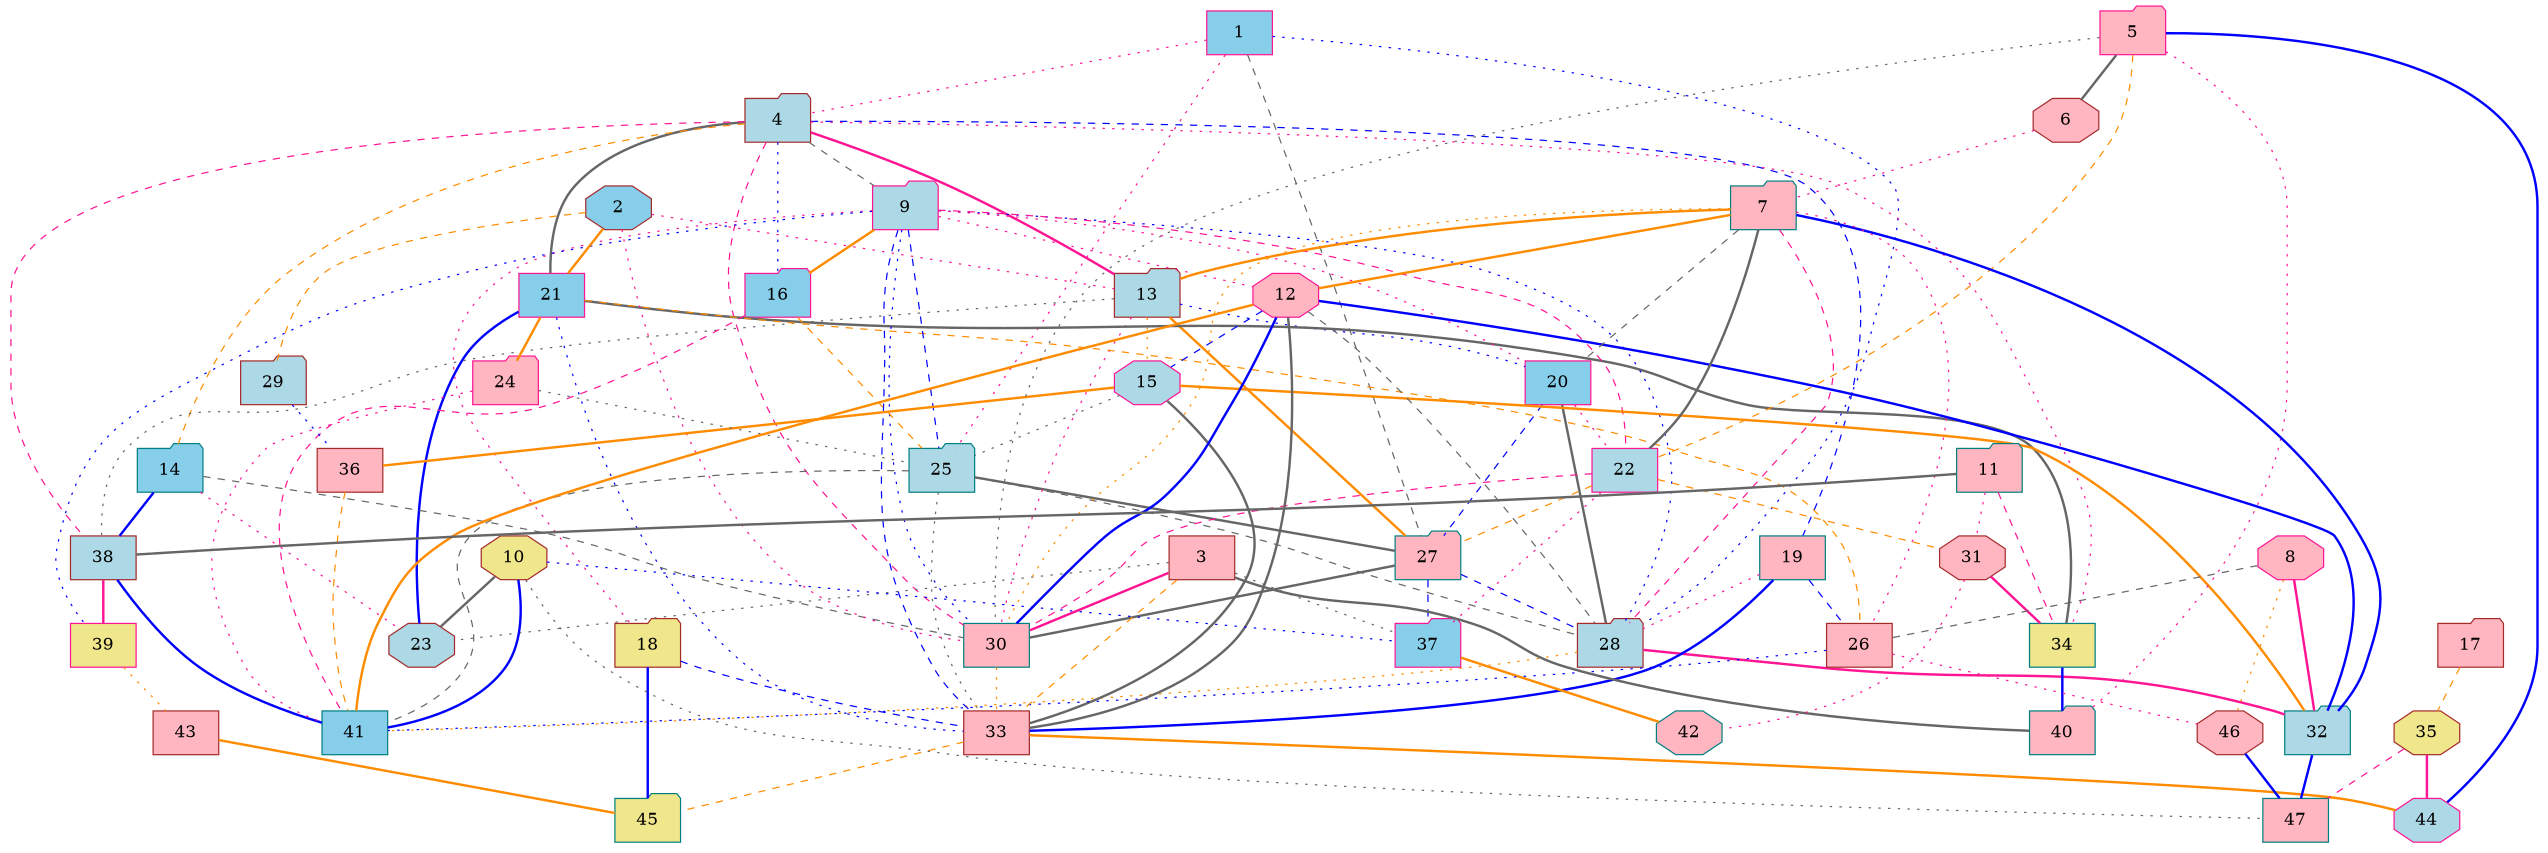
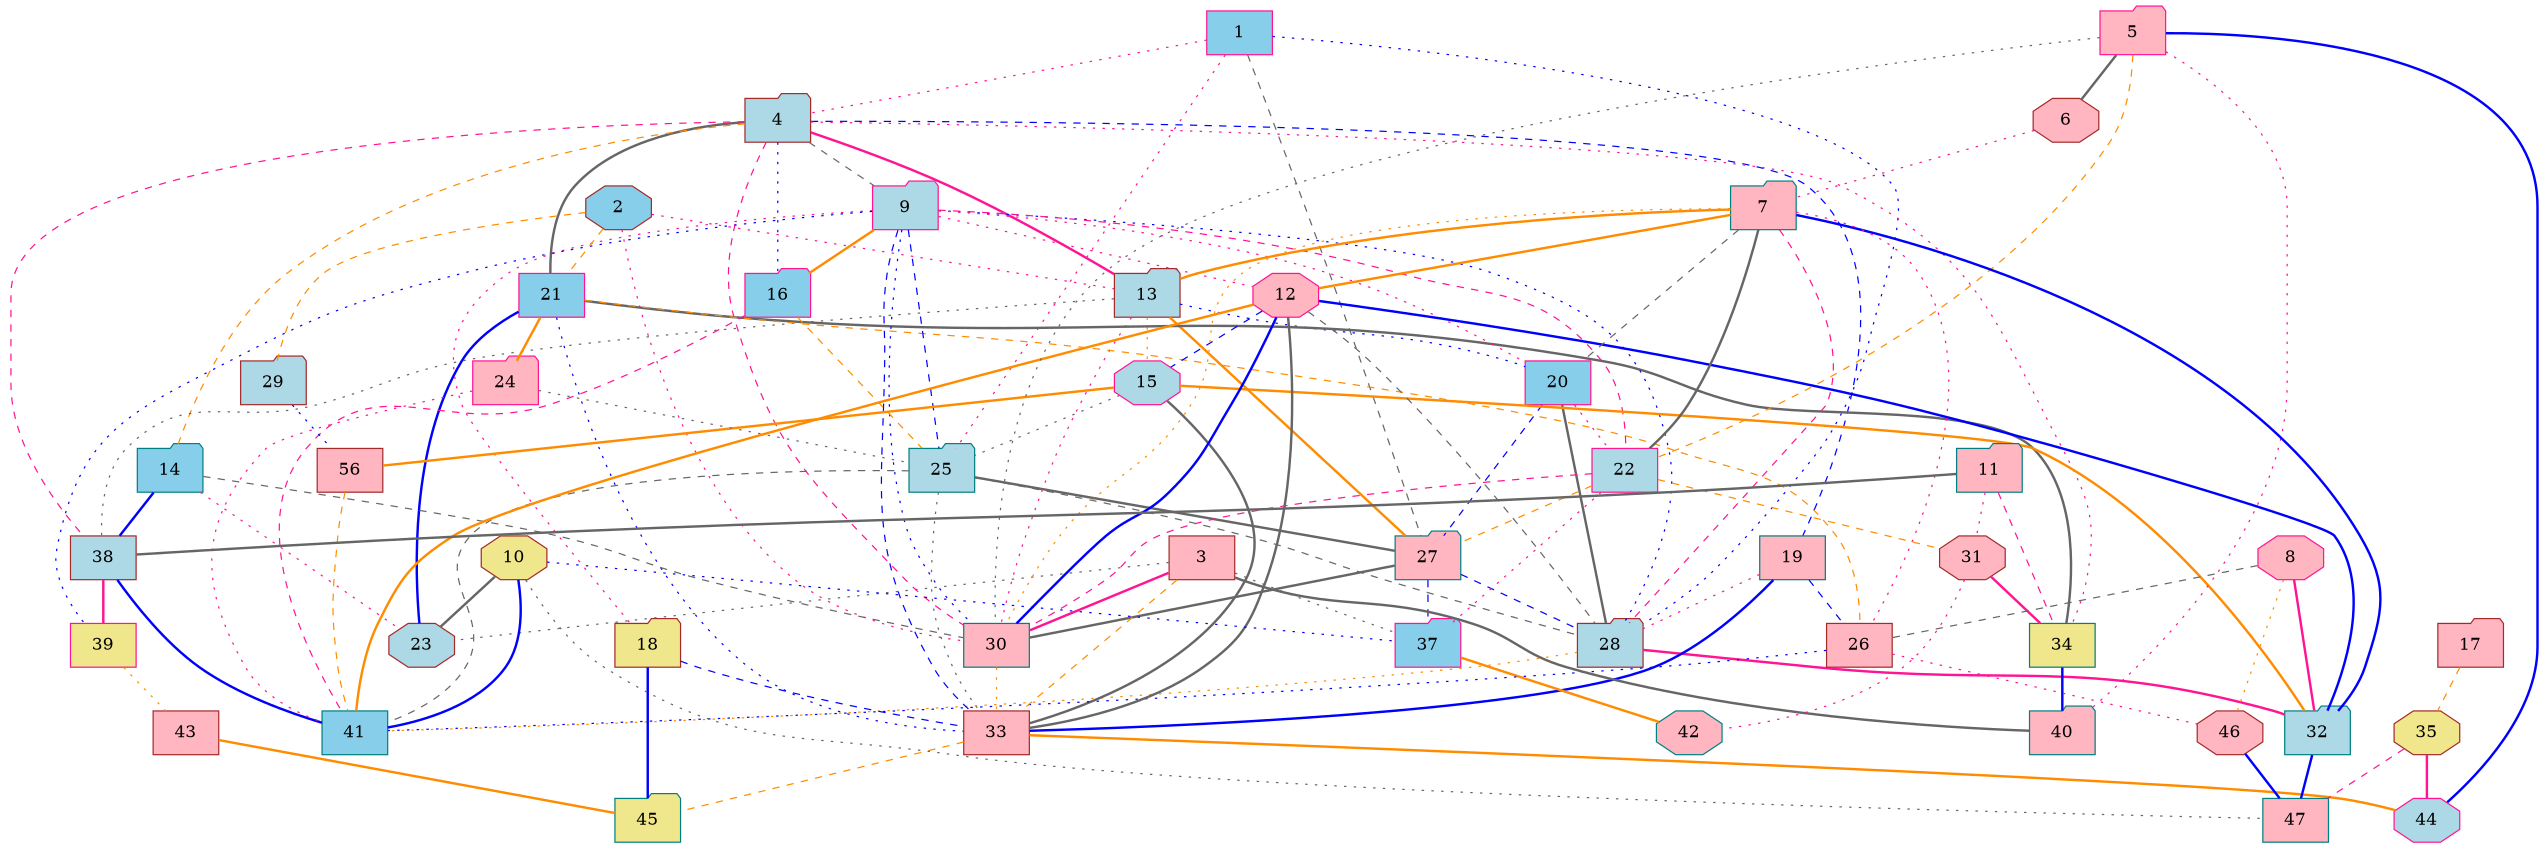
(582, 255) -> (582, 255)
(350, 470) -> (350, 470)
